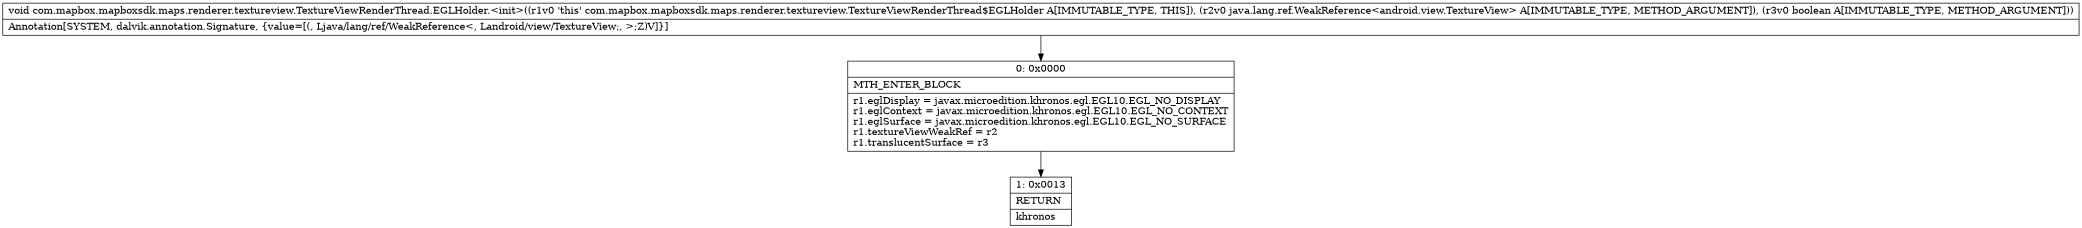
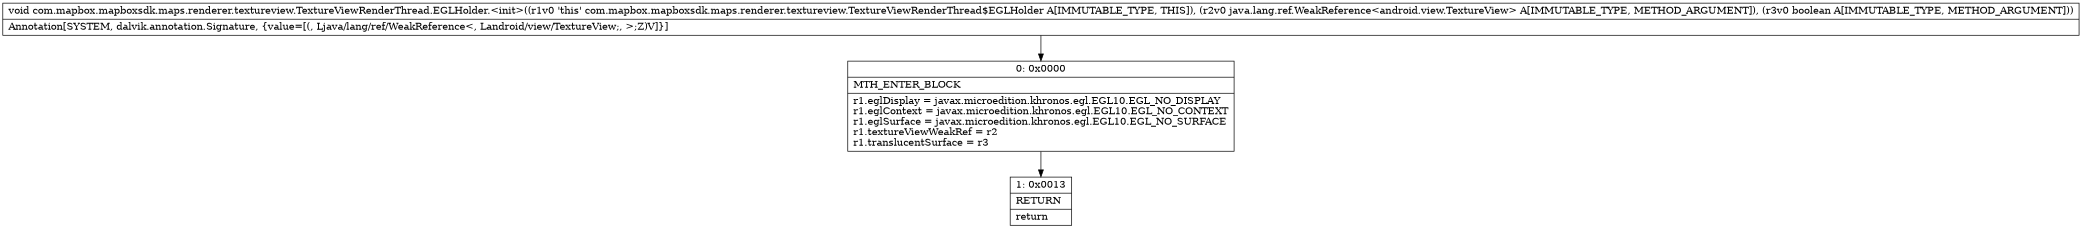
(1036, 217) -> (1032, 217)
